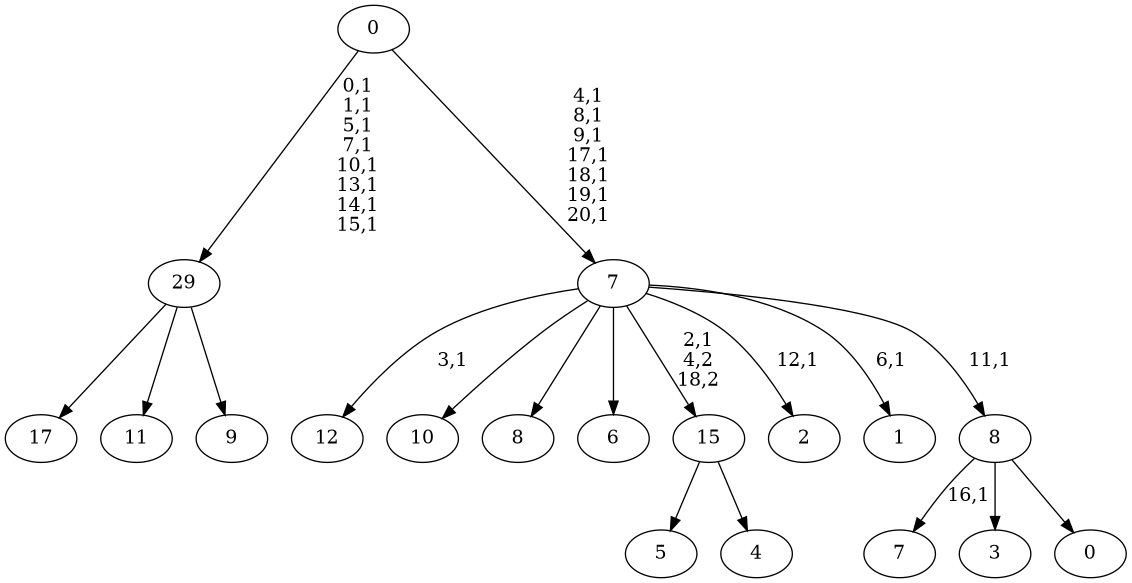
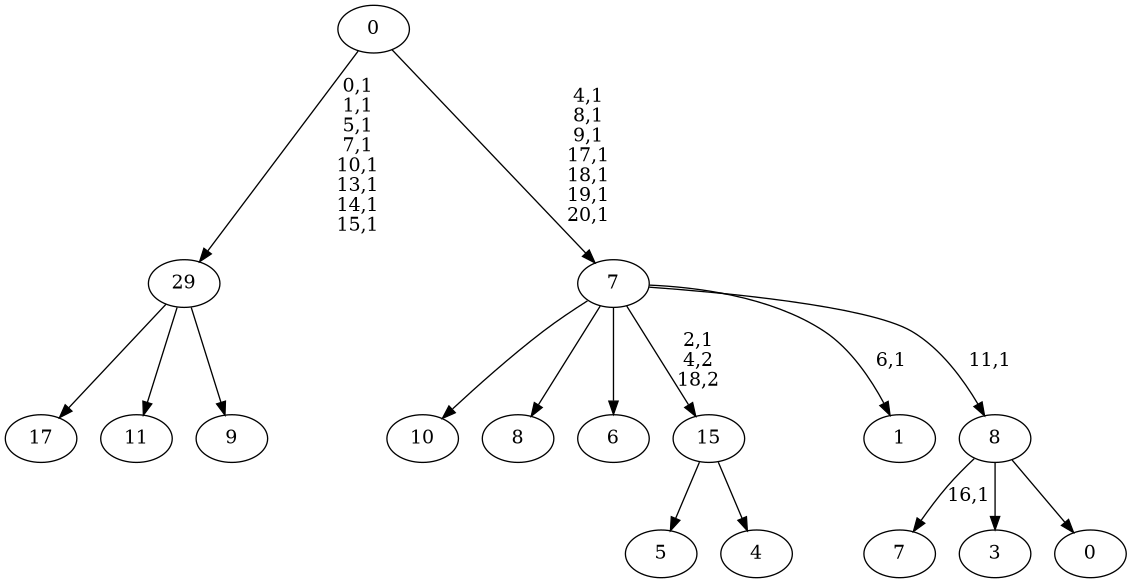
(327, 439) -> none
(804, 439) -> none
